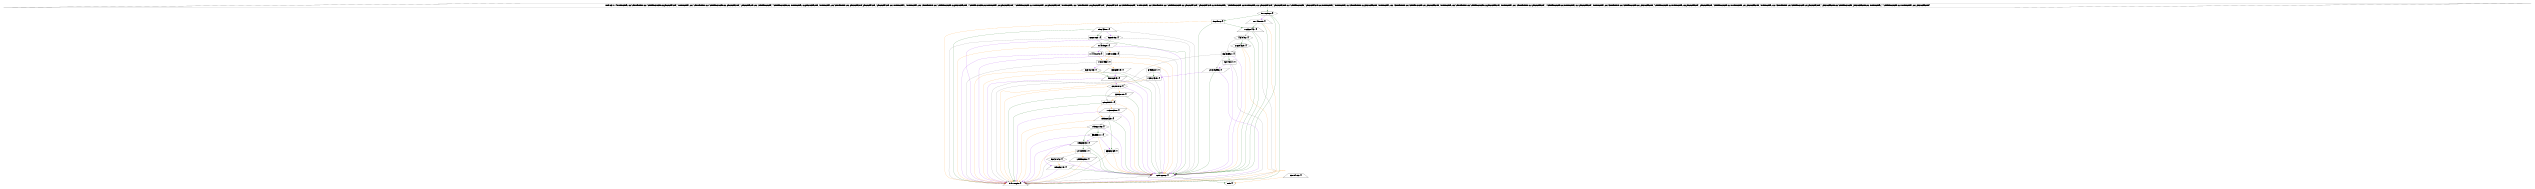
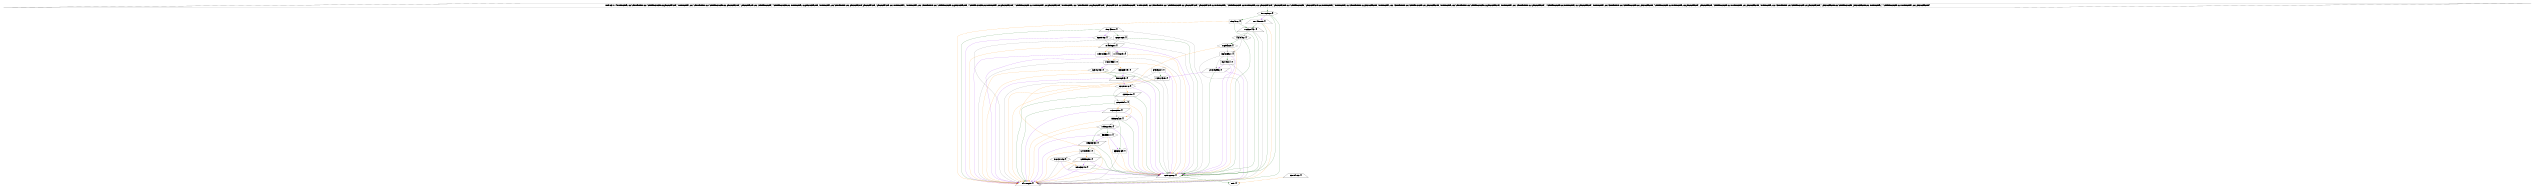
(1052, 151) -> (1085, 163)
